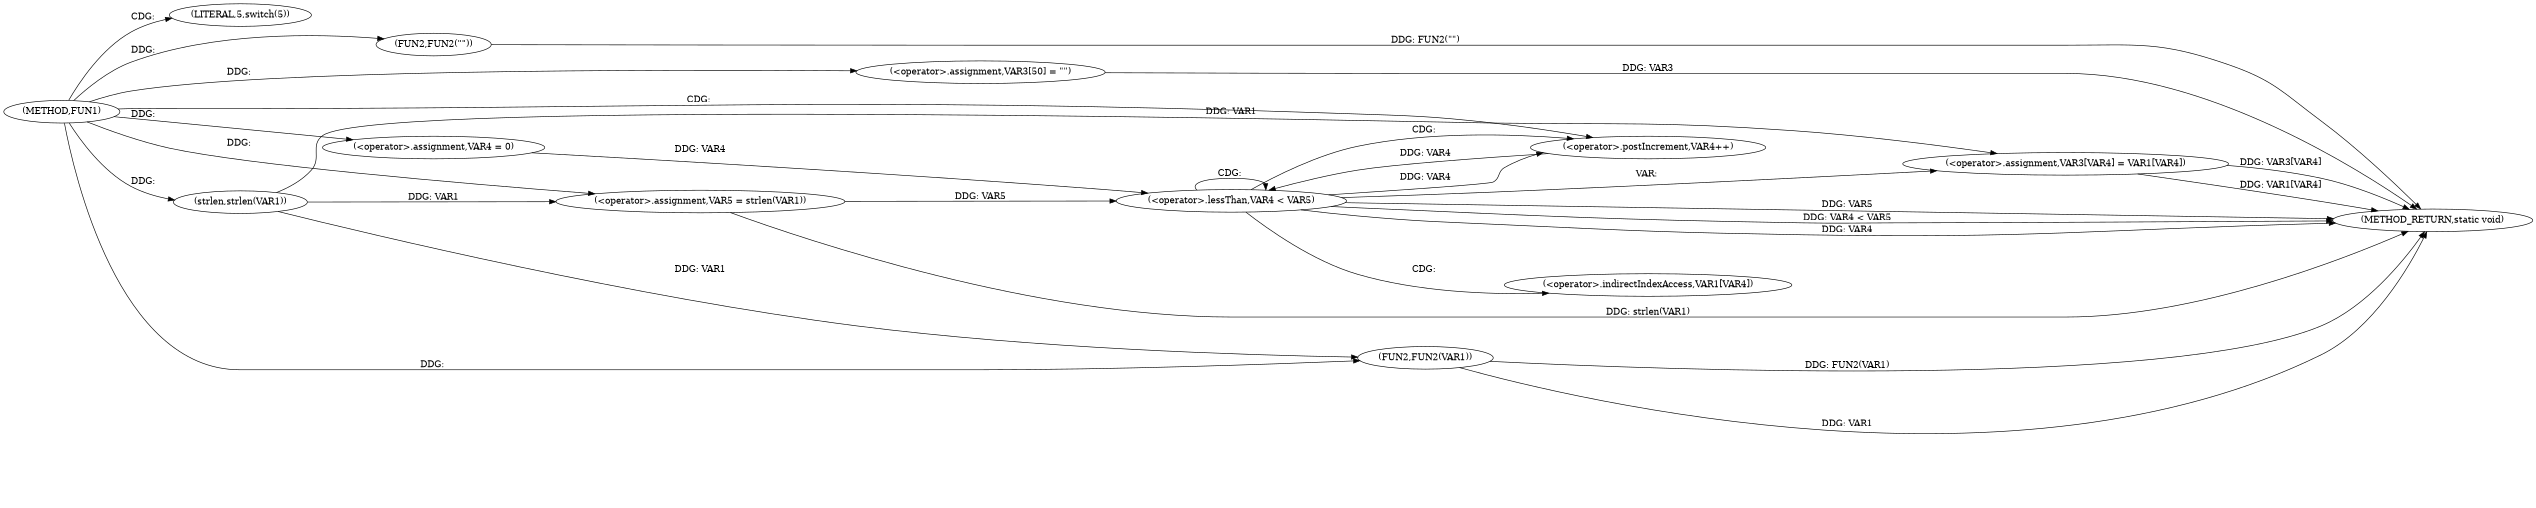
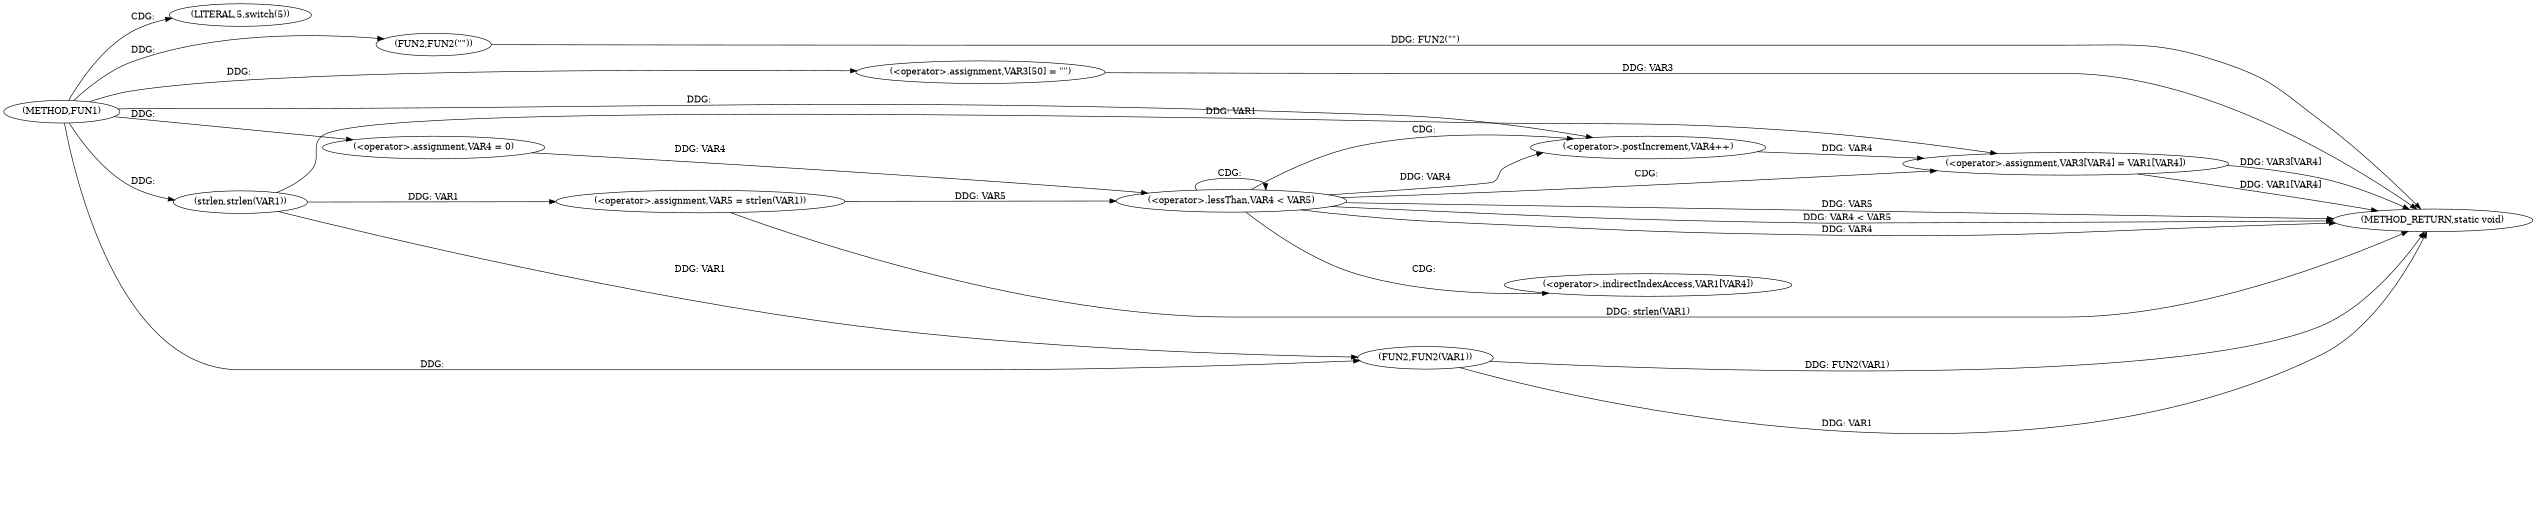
(700, 100) -> (700, 100)
(1411, 164) -> (1837, 155)
(335, 171) -> none
(1648, 174) -> (1648, 174)
